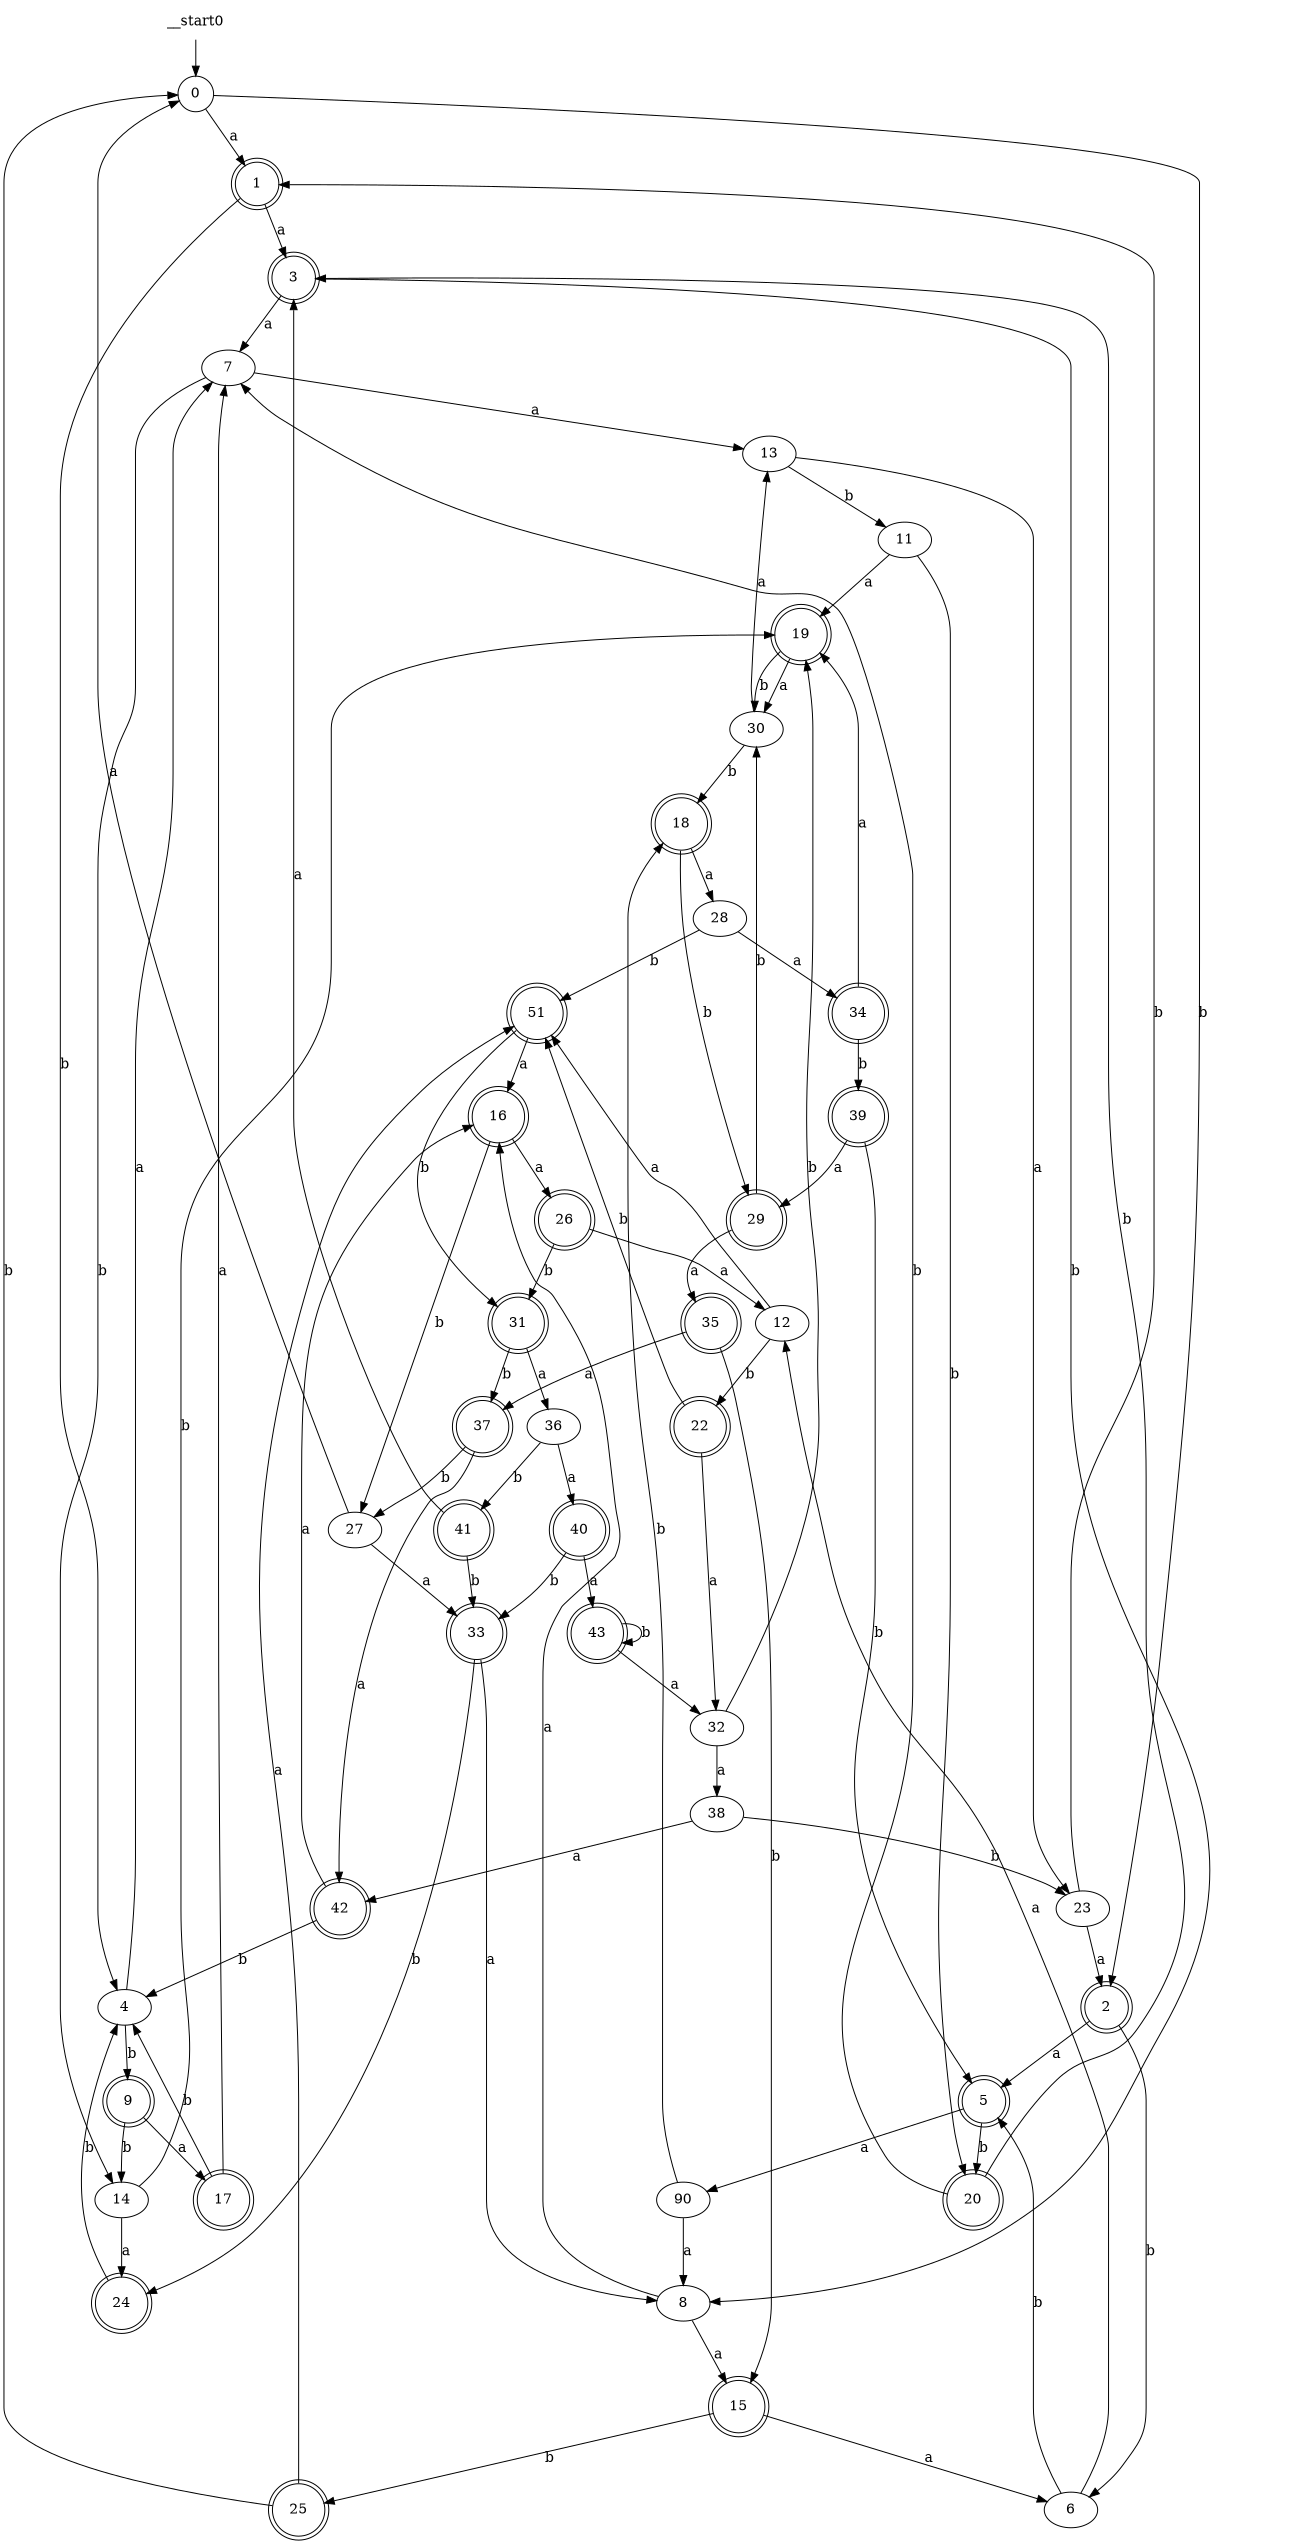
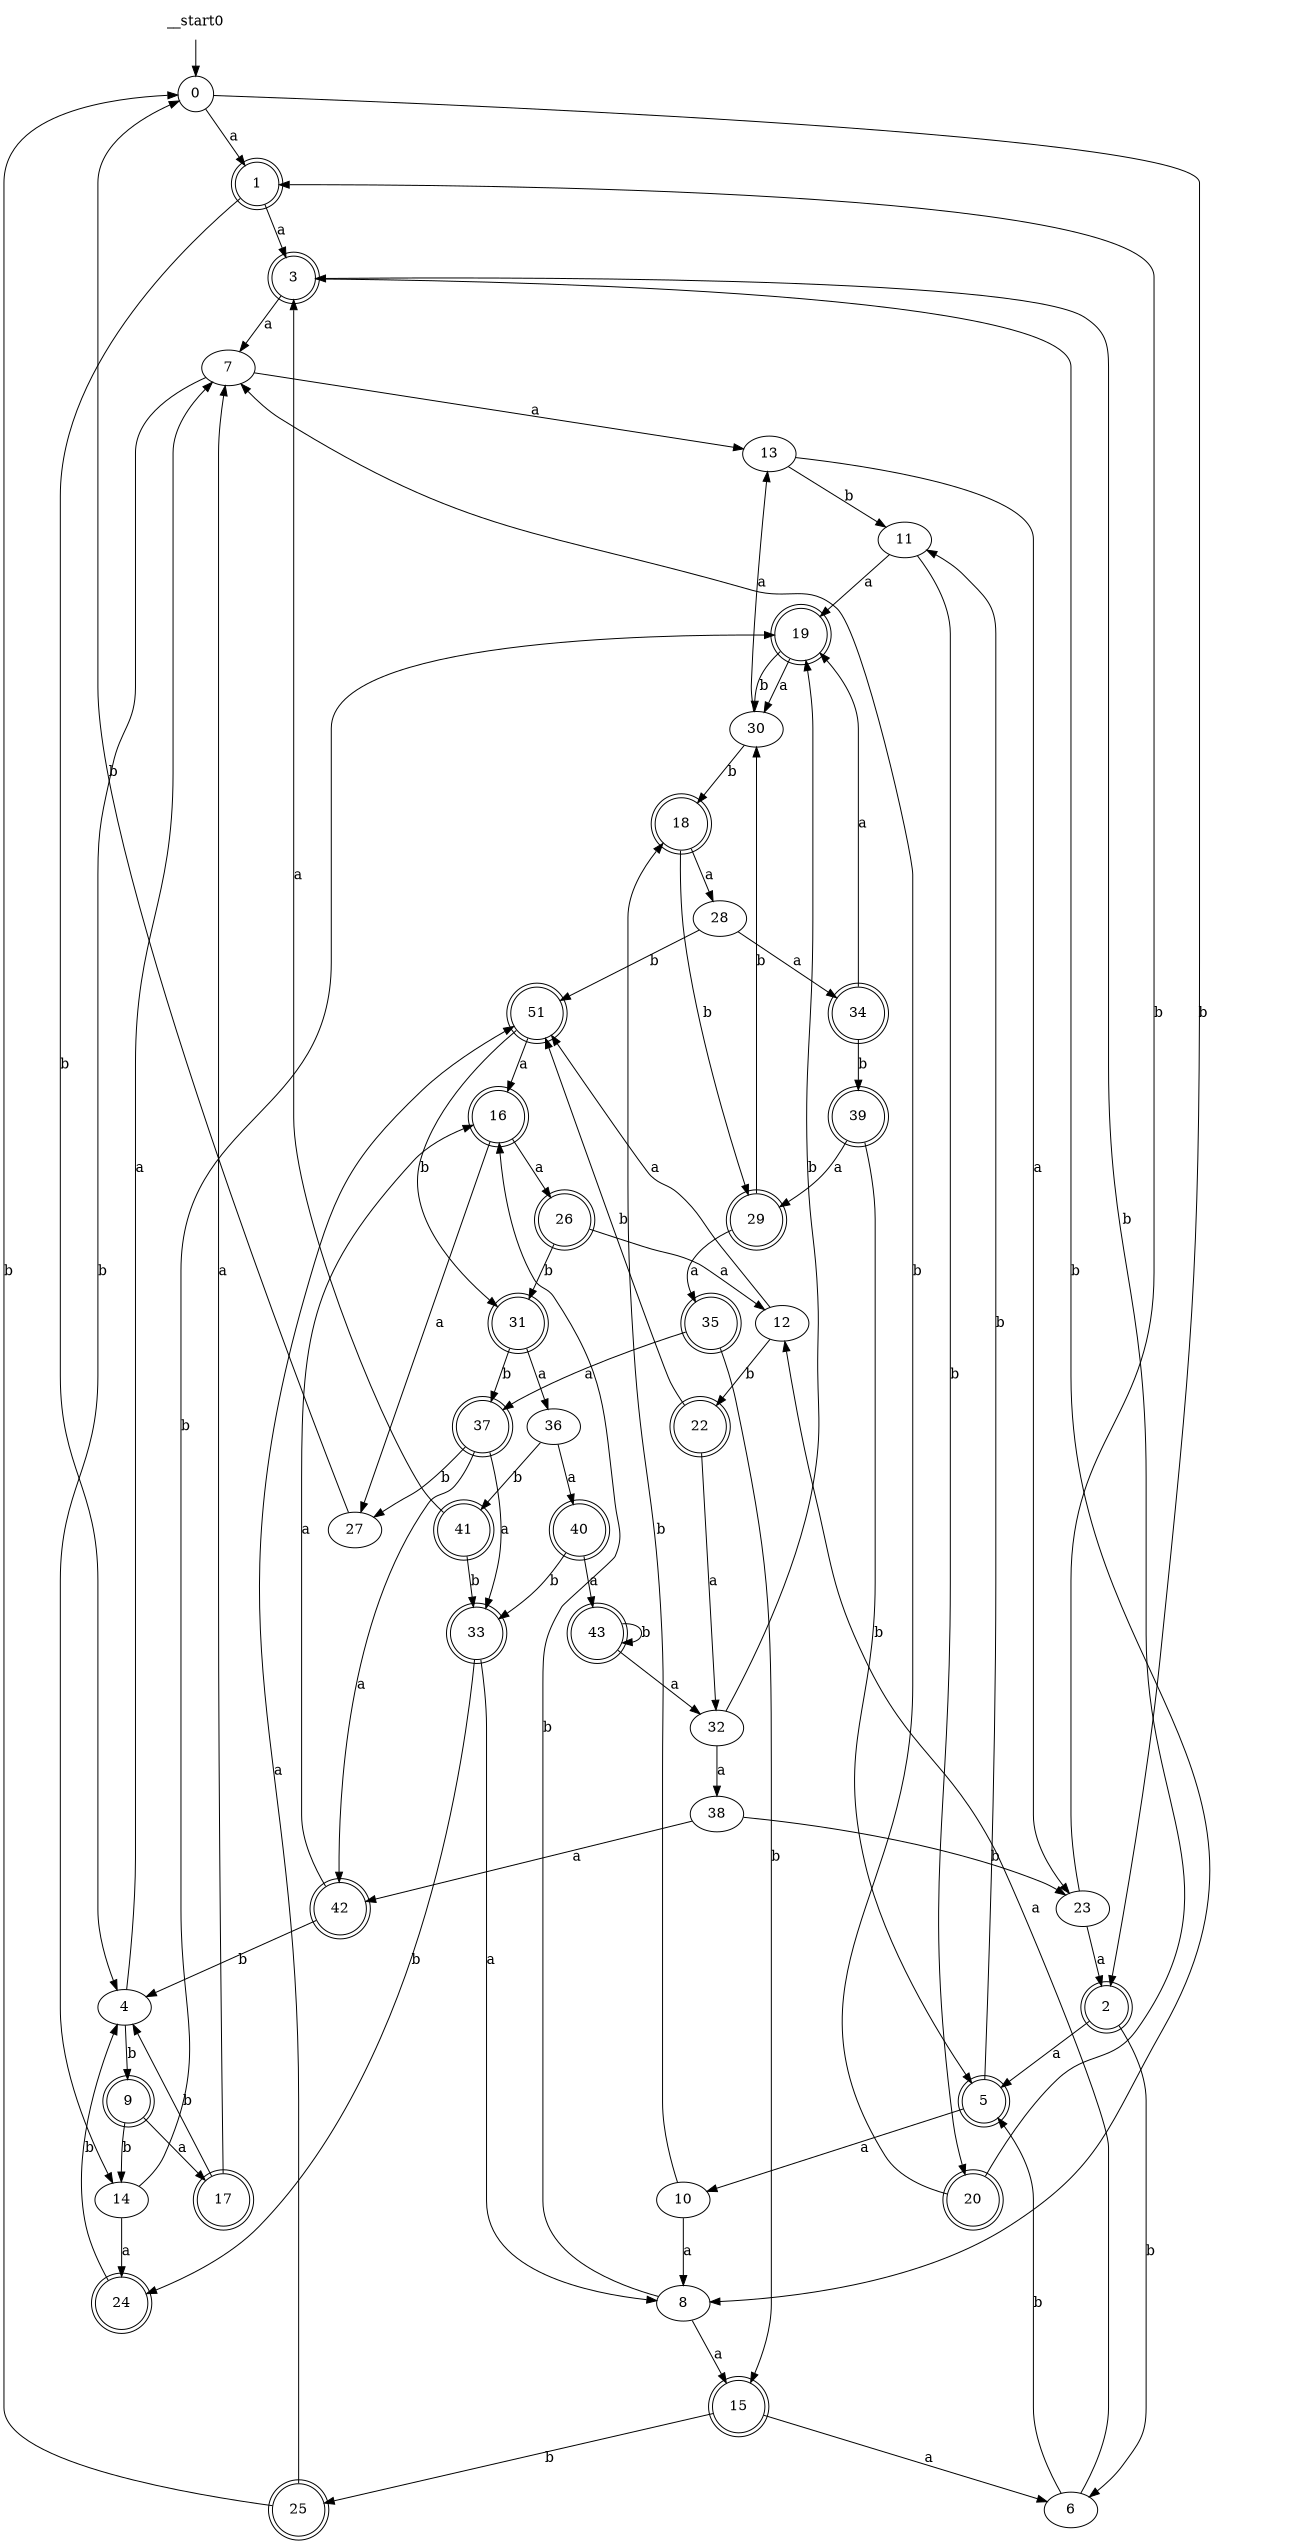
(114, 772) -> (114, 772)
(440, 1323) -> (440, 1323)
(410, 1577) -> (501, 1526)
(548, 1728) -> (548, 1728)
(979, 2143) -> (996, 1304)
(683, 2200) -> (683, 2200)
